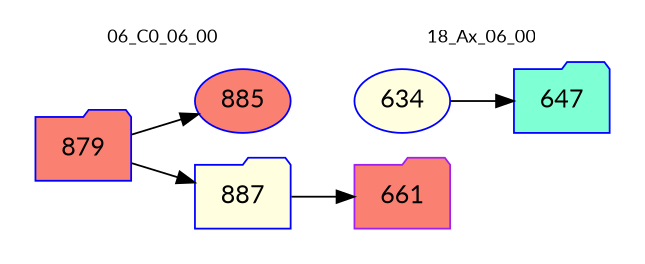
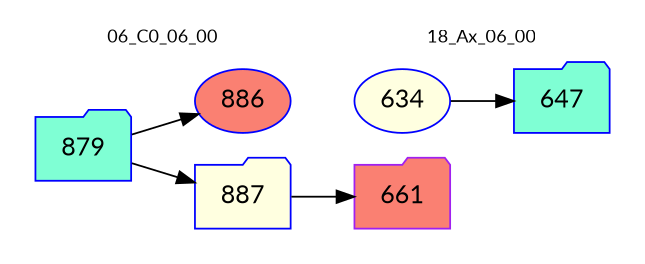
(243, 101) -> (243, 101)
(83, 149) -> (83, 149)
